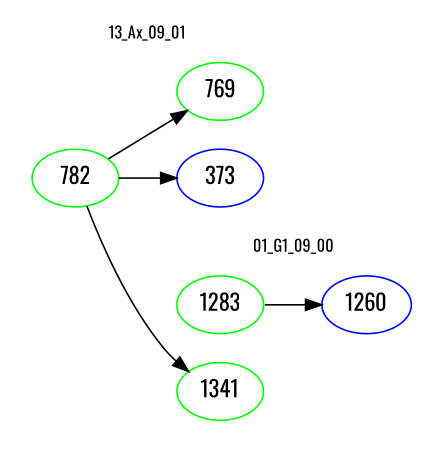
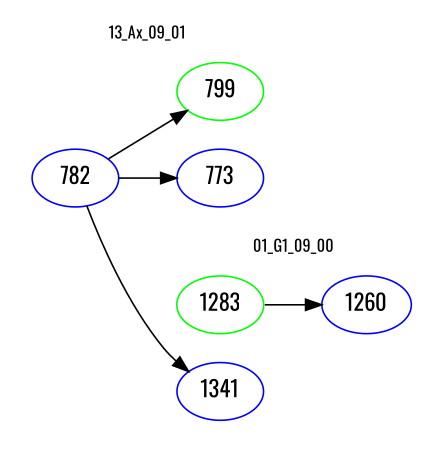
(220, 91) -> (220, 91)
(75, 178) -> (75, 178)
(220, 178) -> (220, 178)
(220, 391) -> (220, 391)
